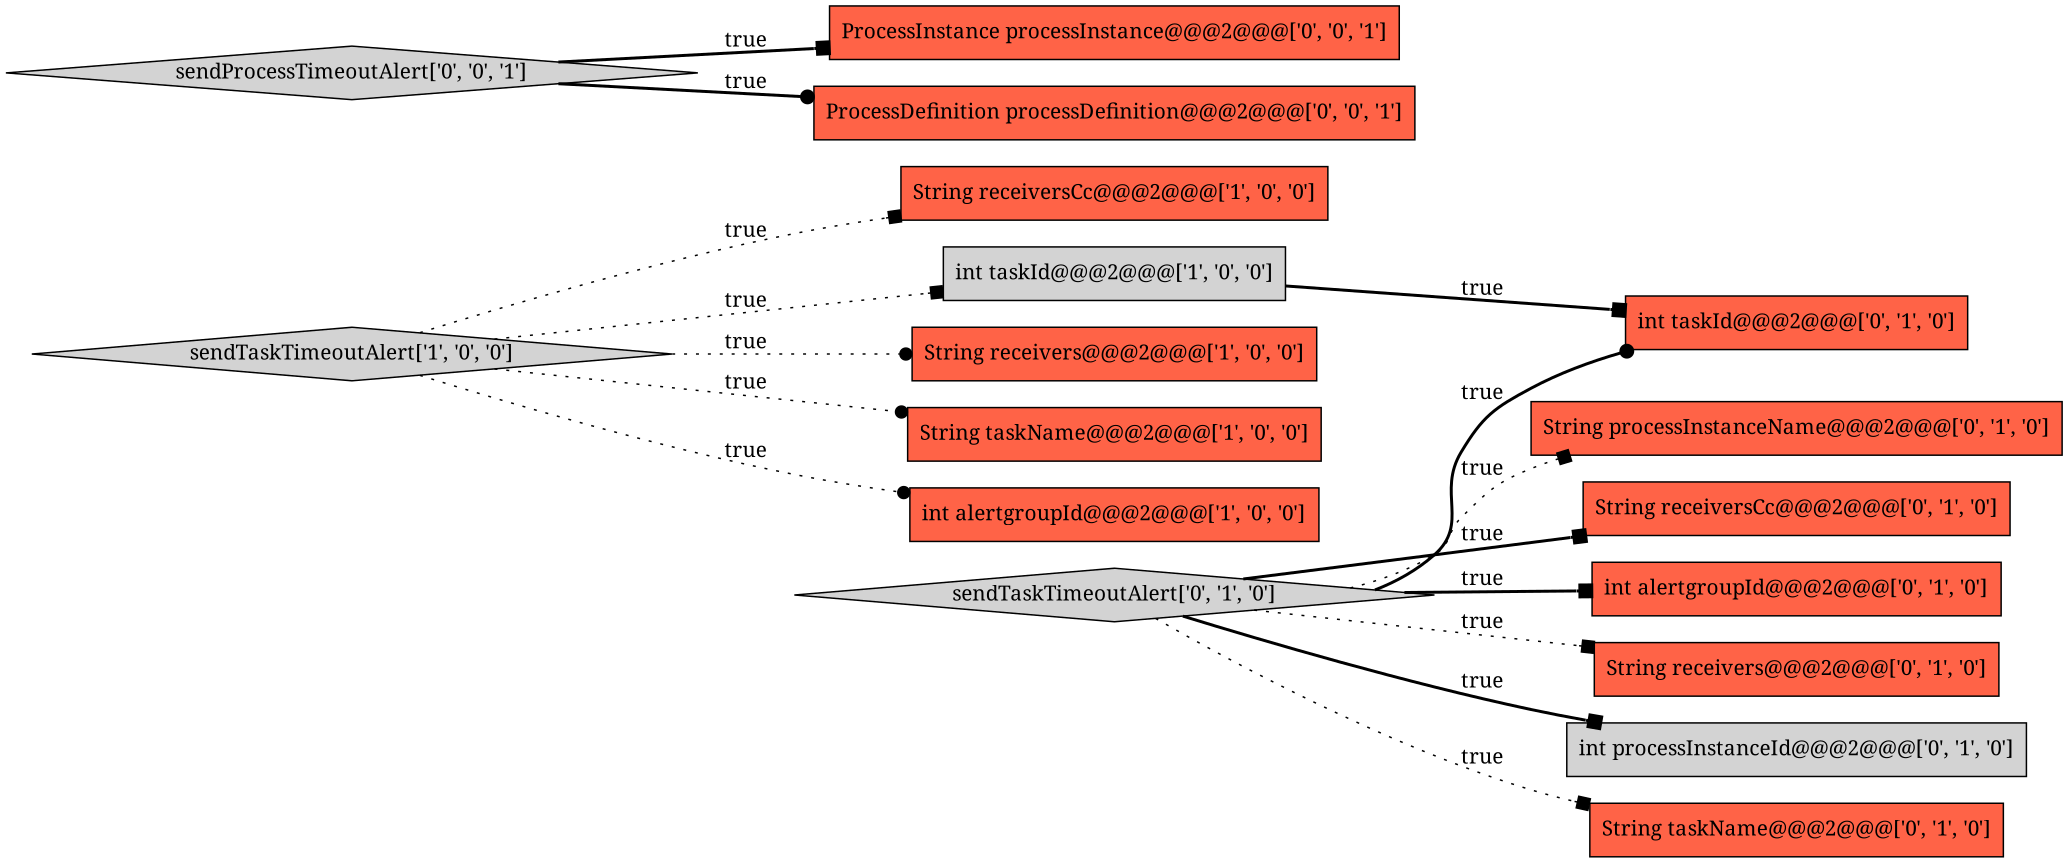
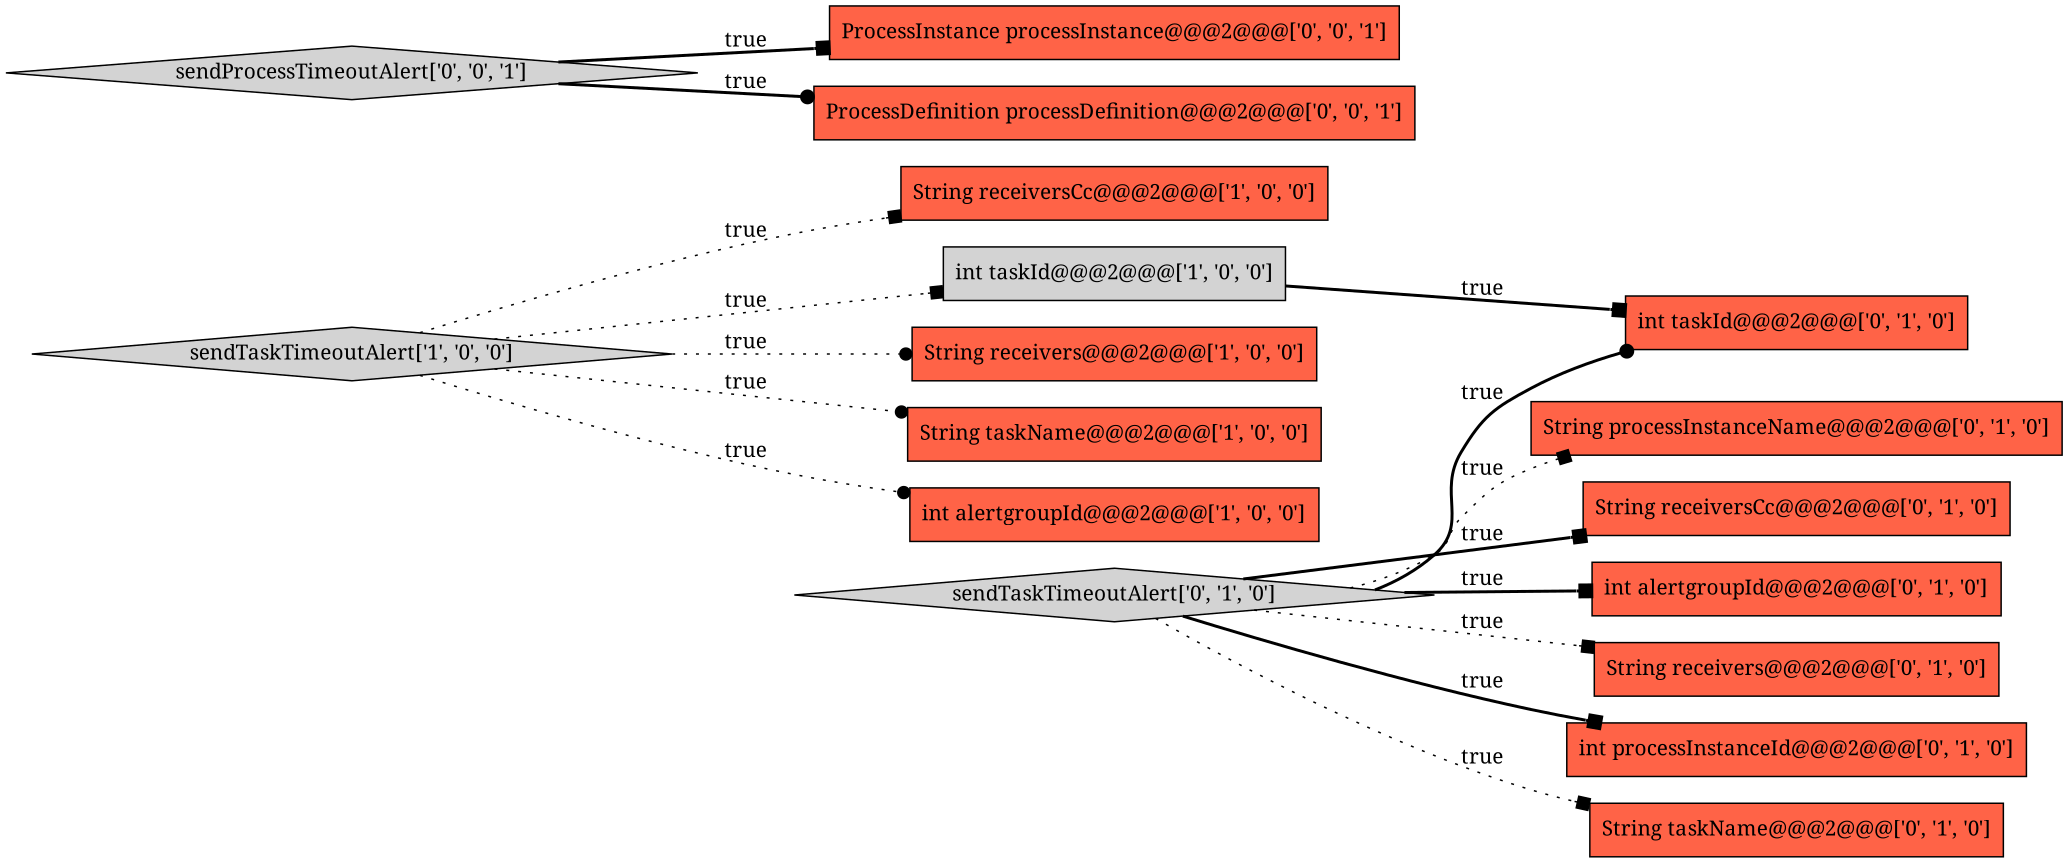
(1797, 750) -> (1797, 750)
